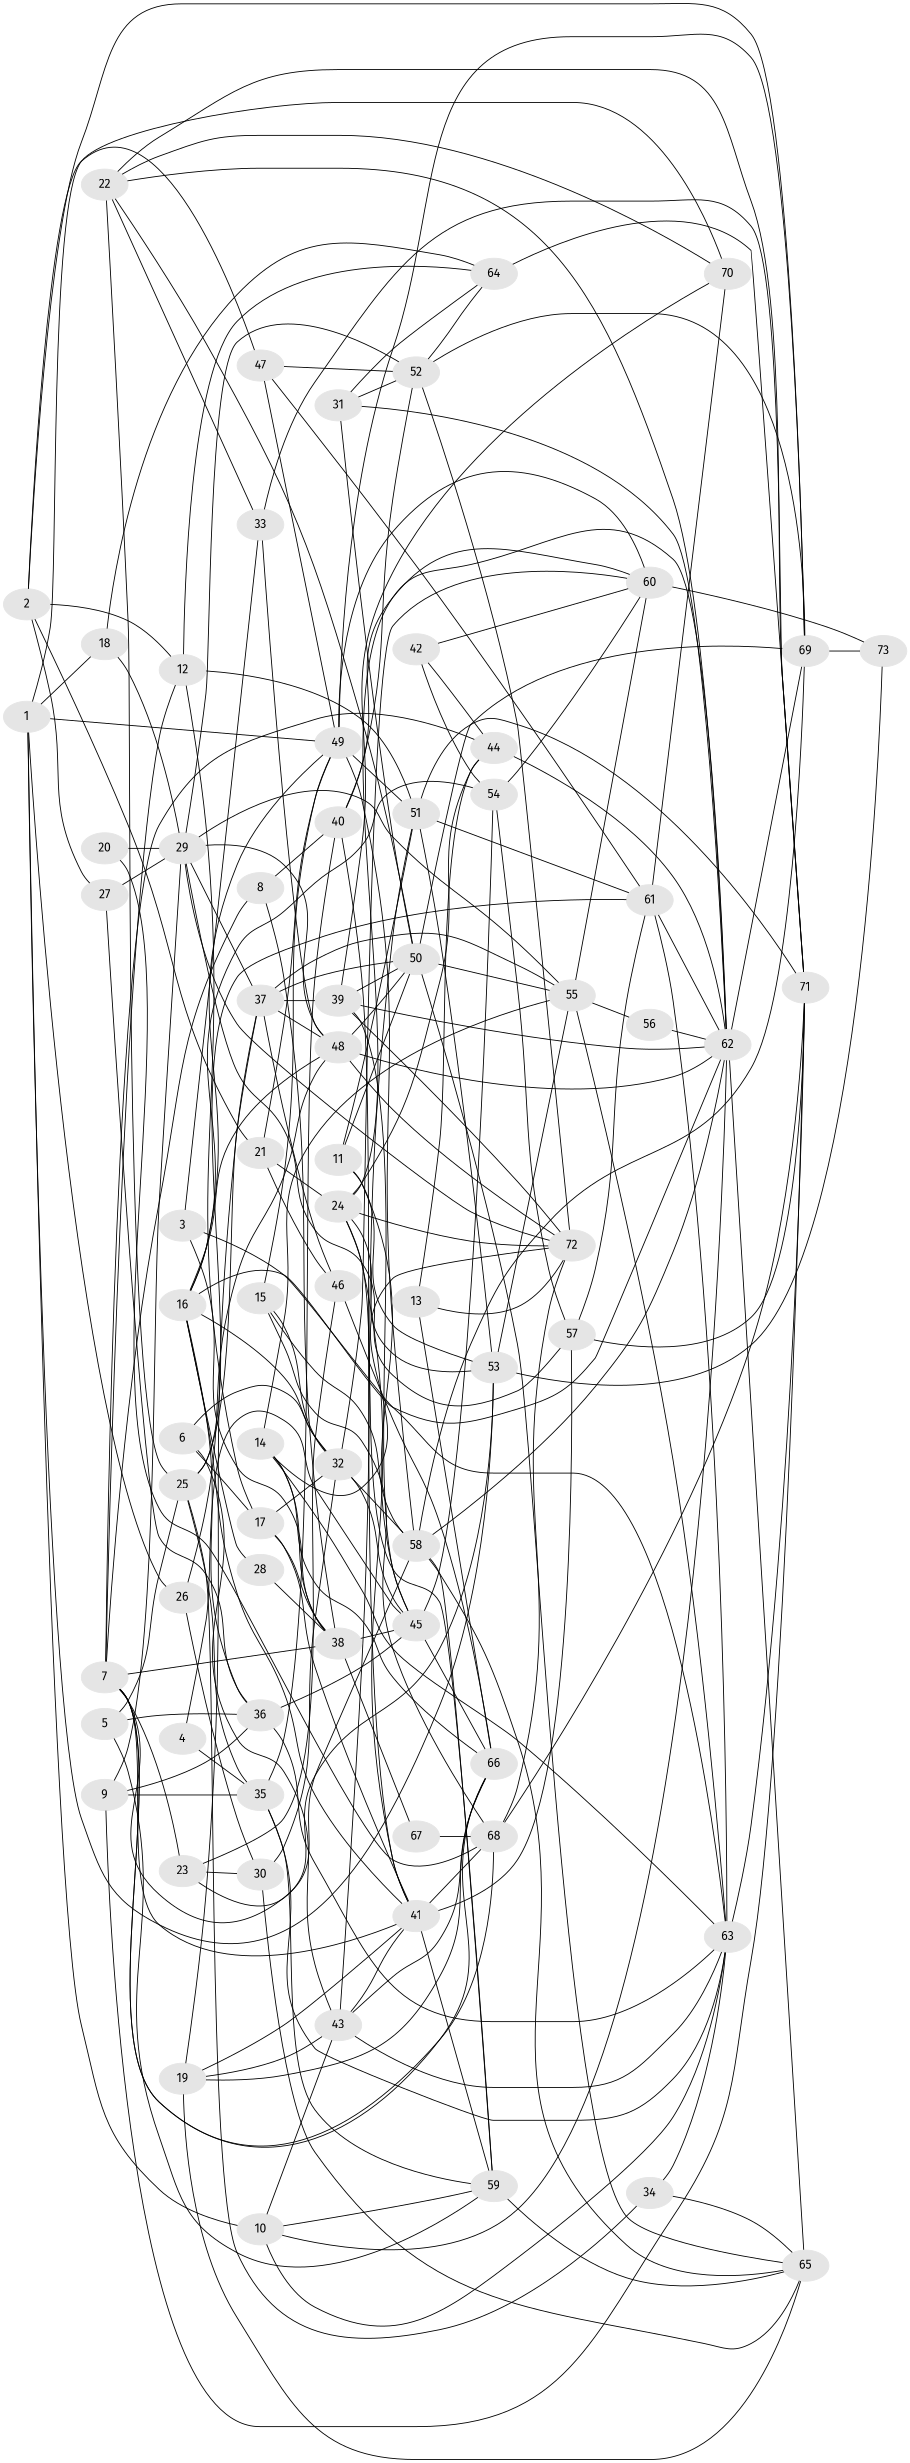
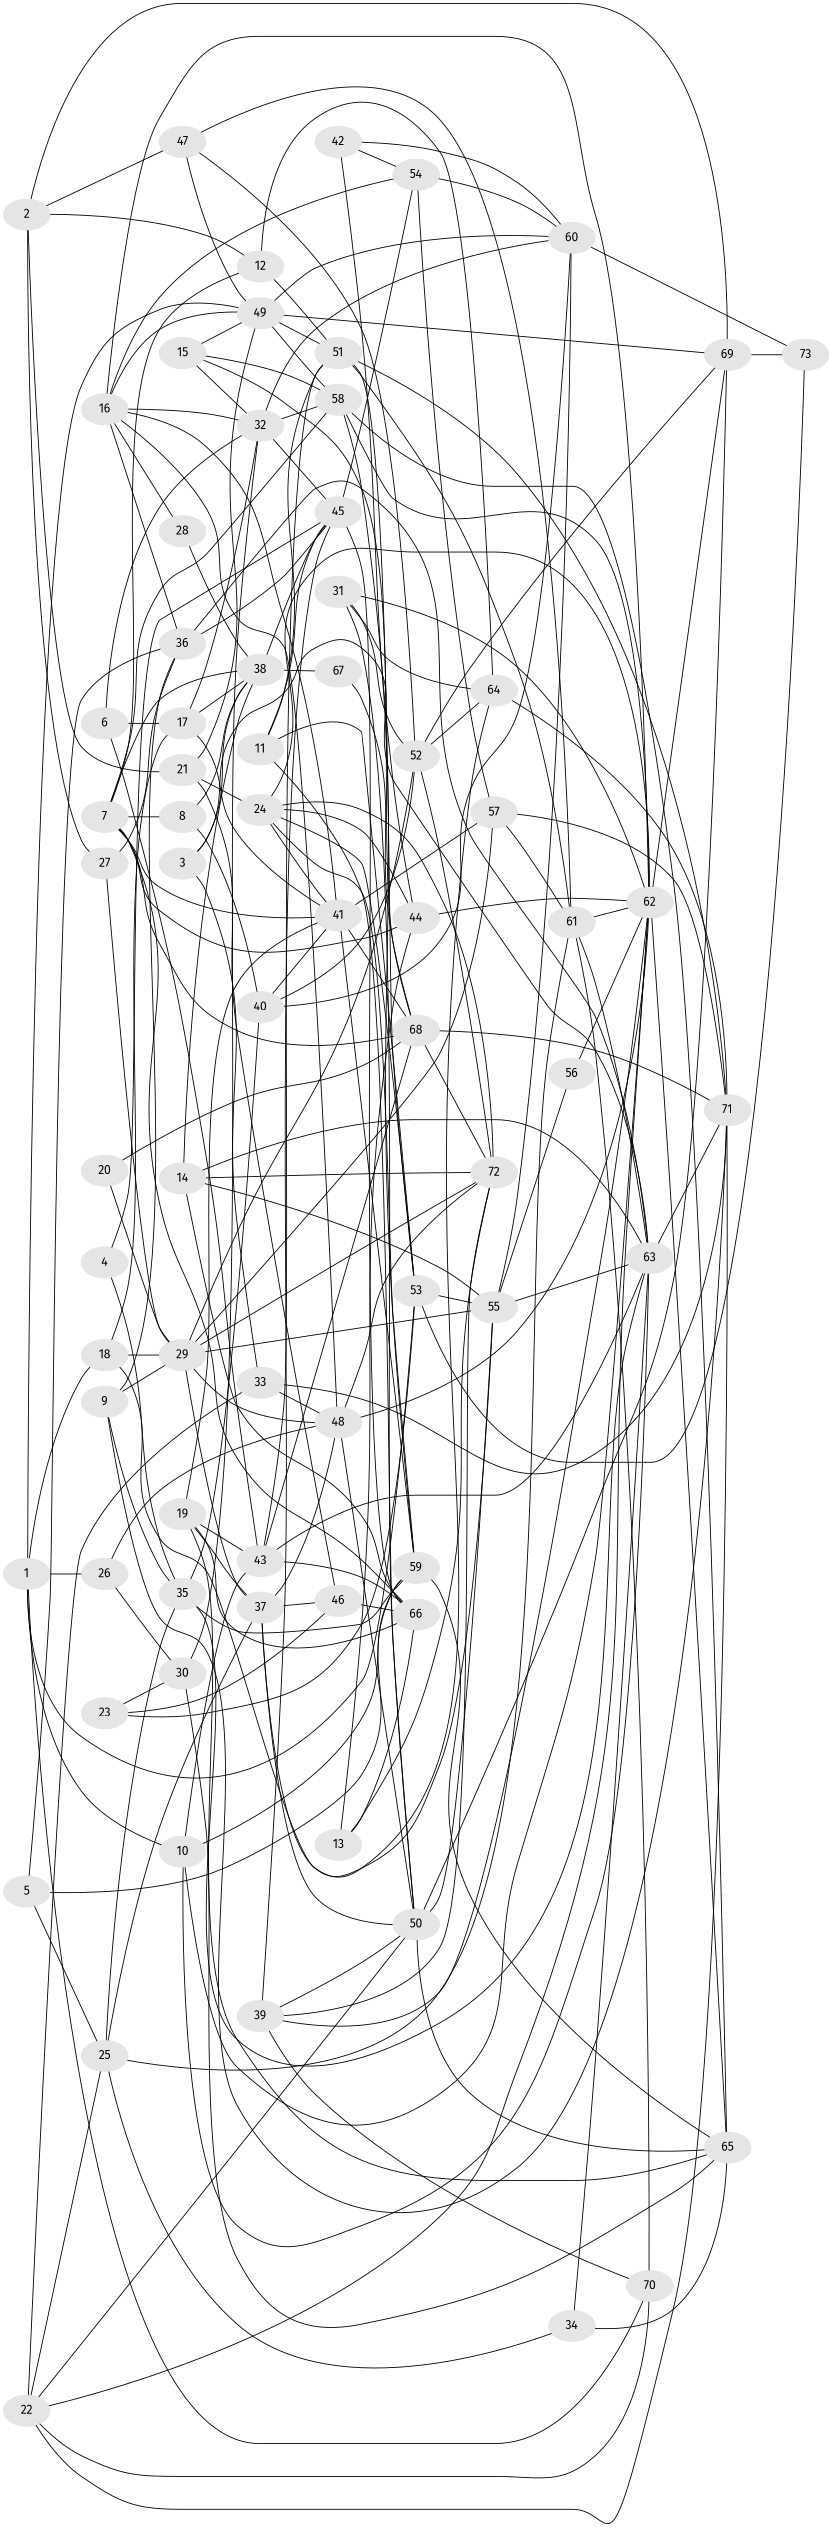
(300, 1001) -> none
(663, 1148) -> none
(208, 1182) -> (134, 1036)
(158, 1769) -> none
(375, 1975) -> (338, 1296)
